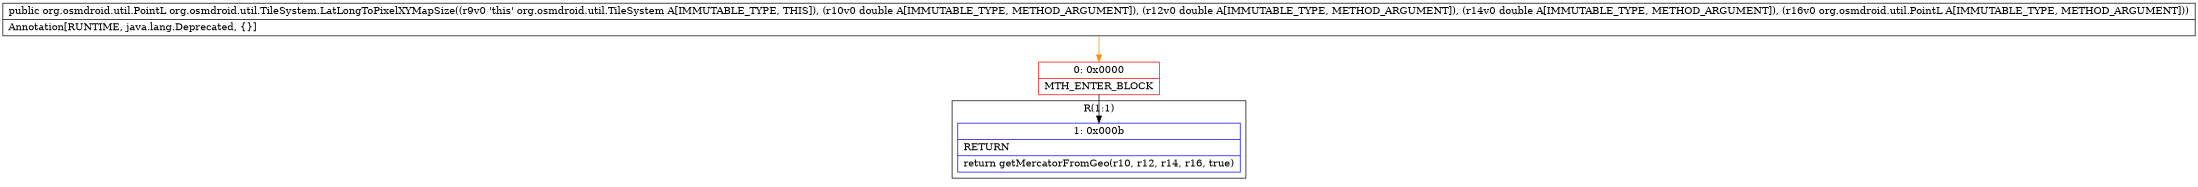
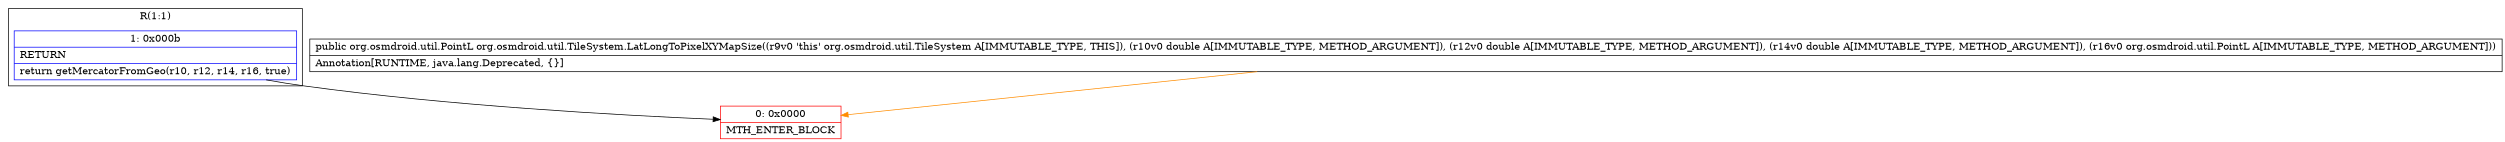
(1099, 105) -> (489, 105)
